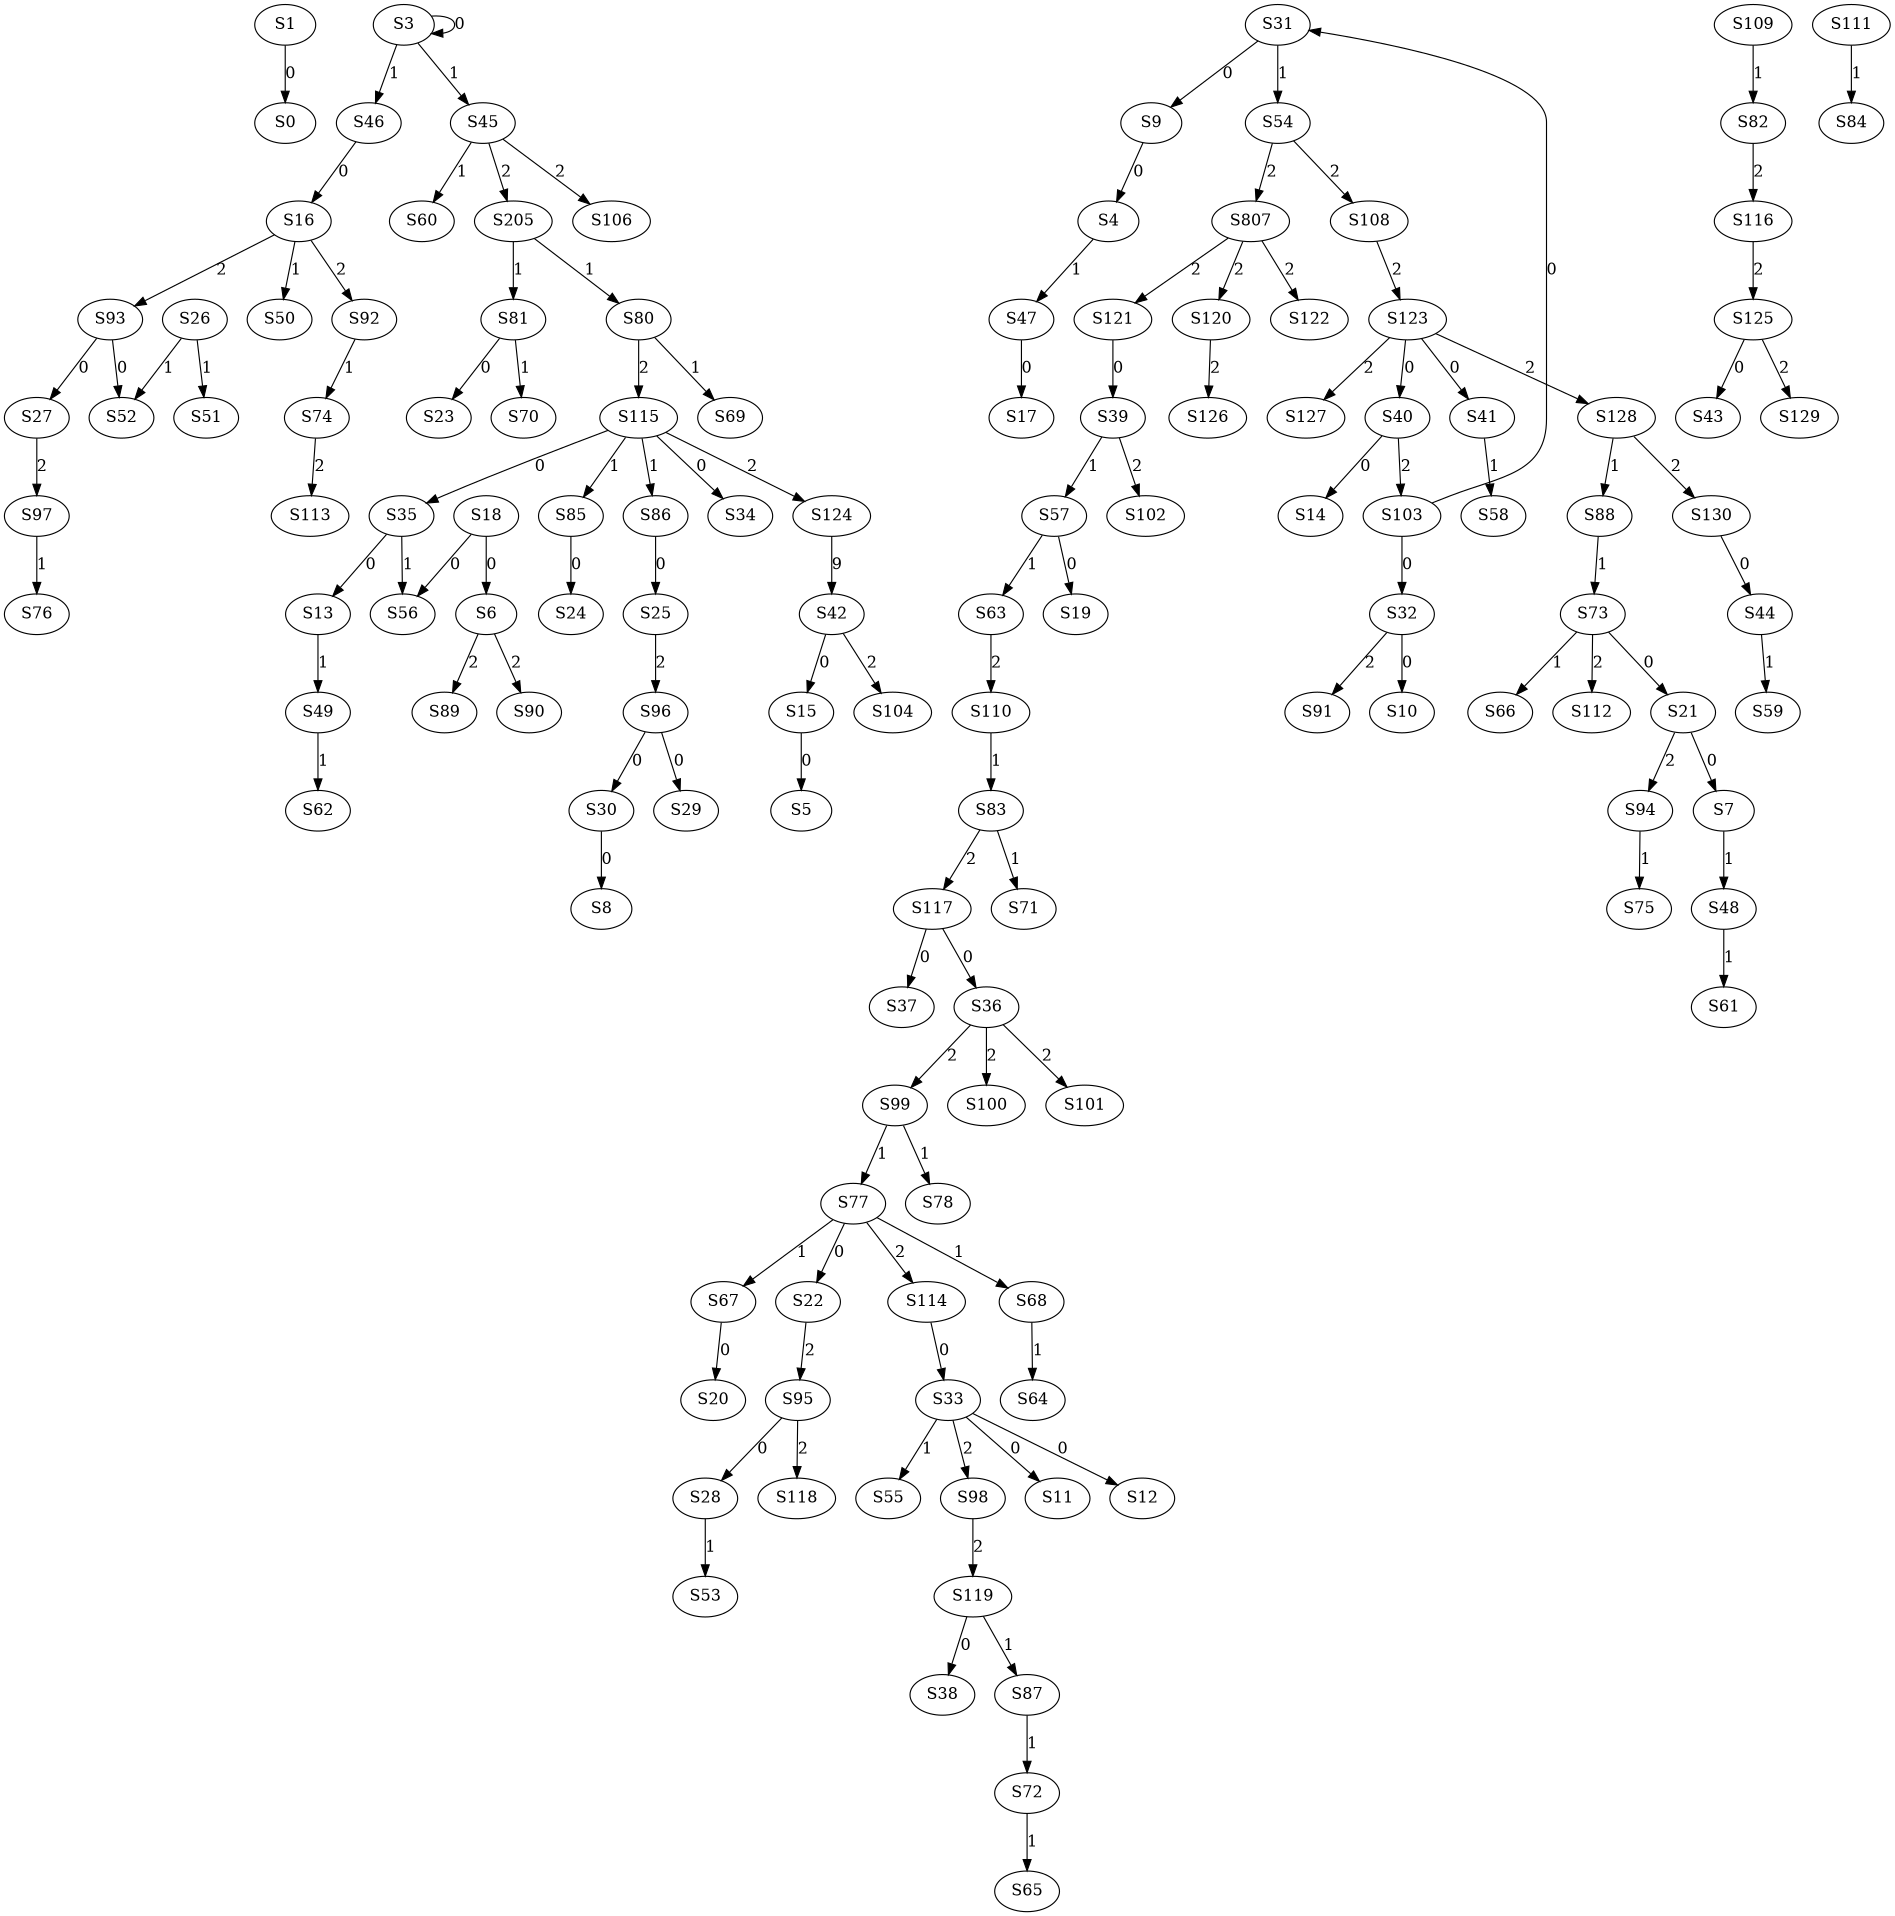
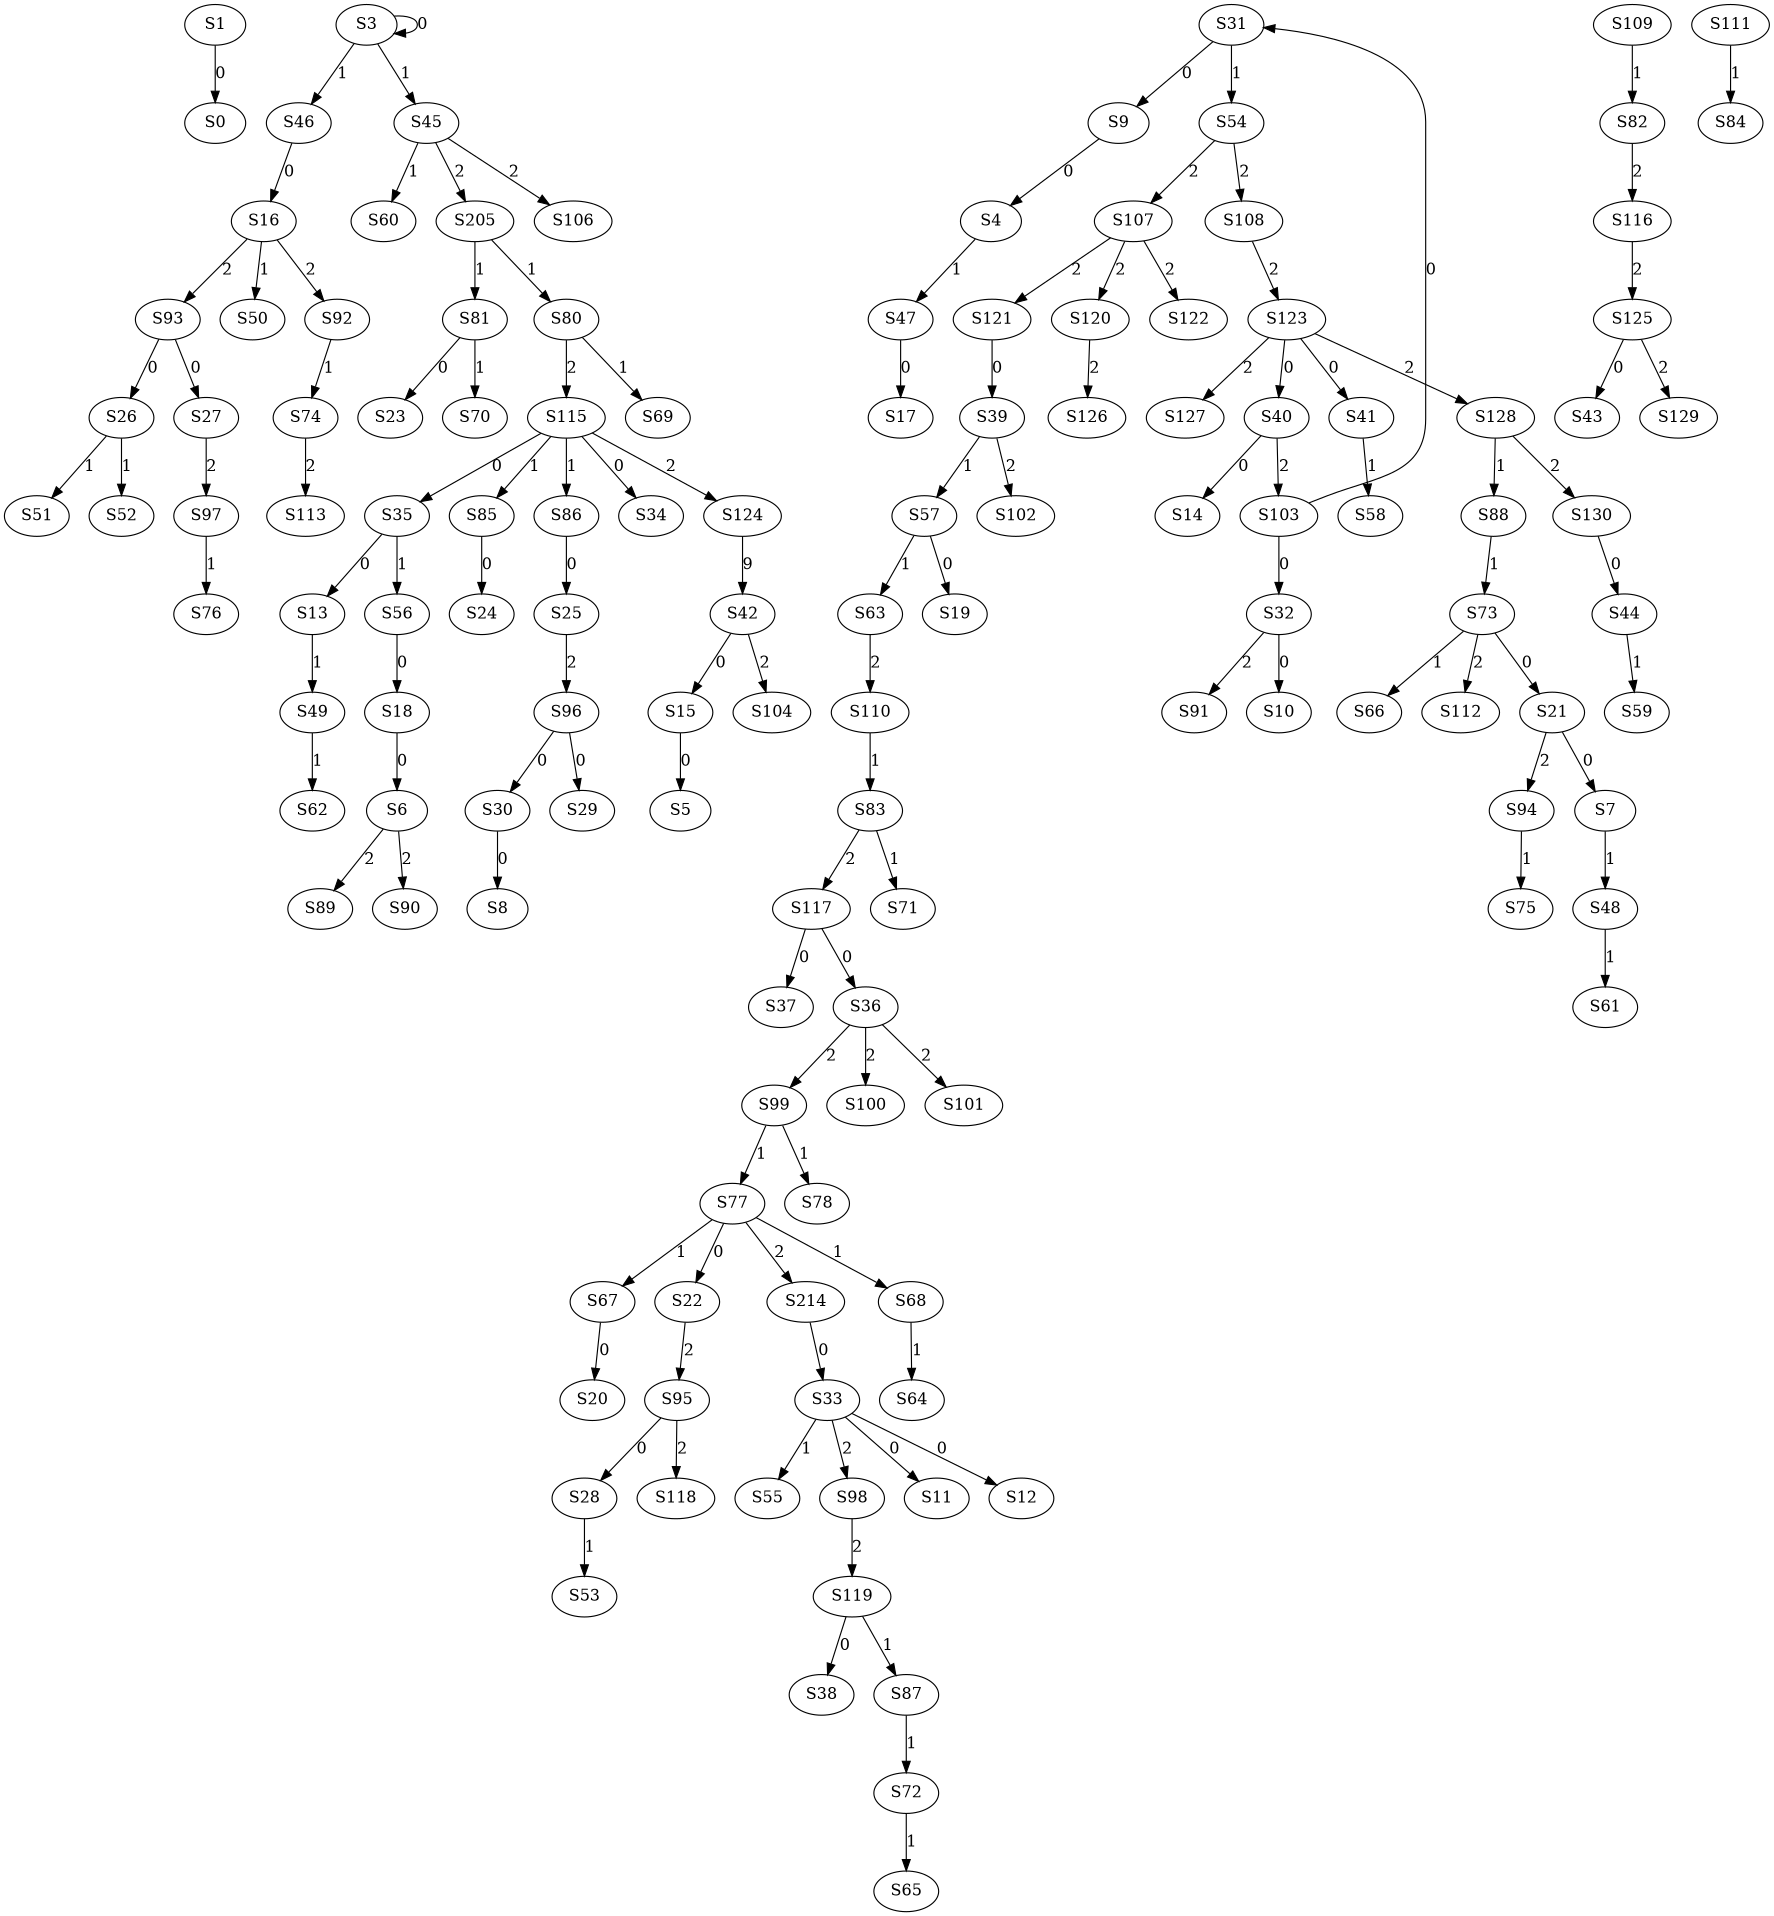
(1251, 221) -> (1133, 221)
(115, 363) -> (147, 364)
(448, 561) -> (397, 658)
(927, 1302) -> (806, 1302)
